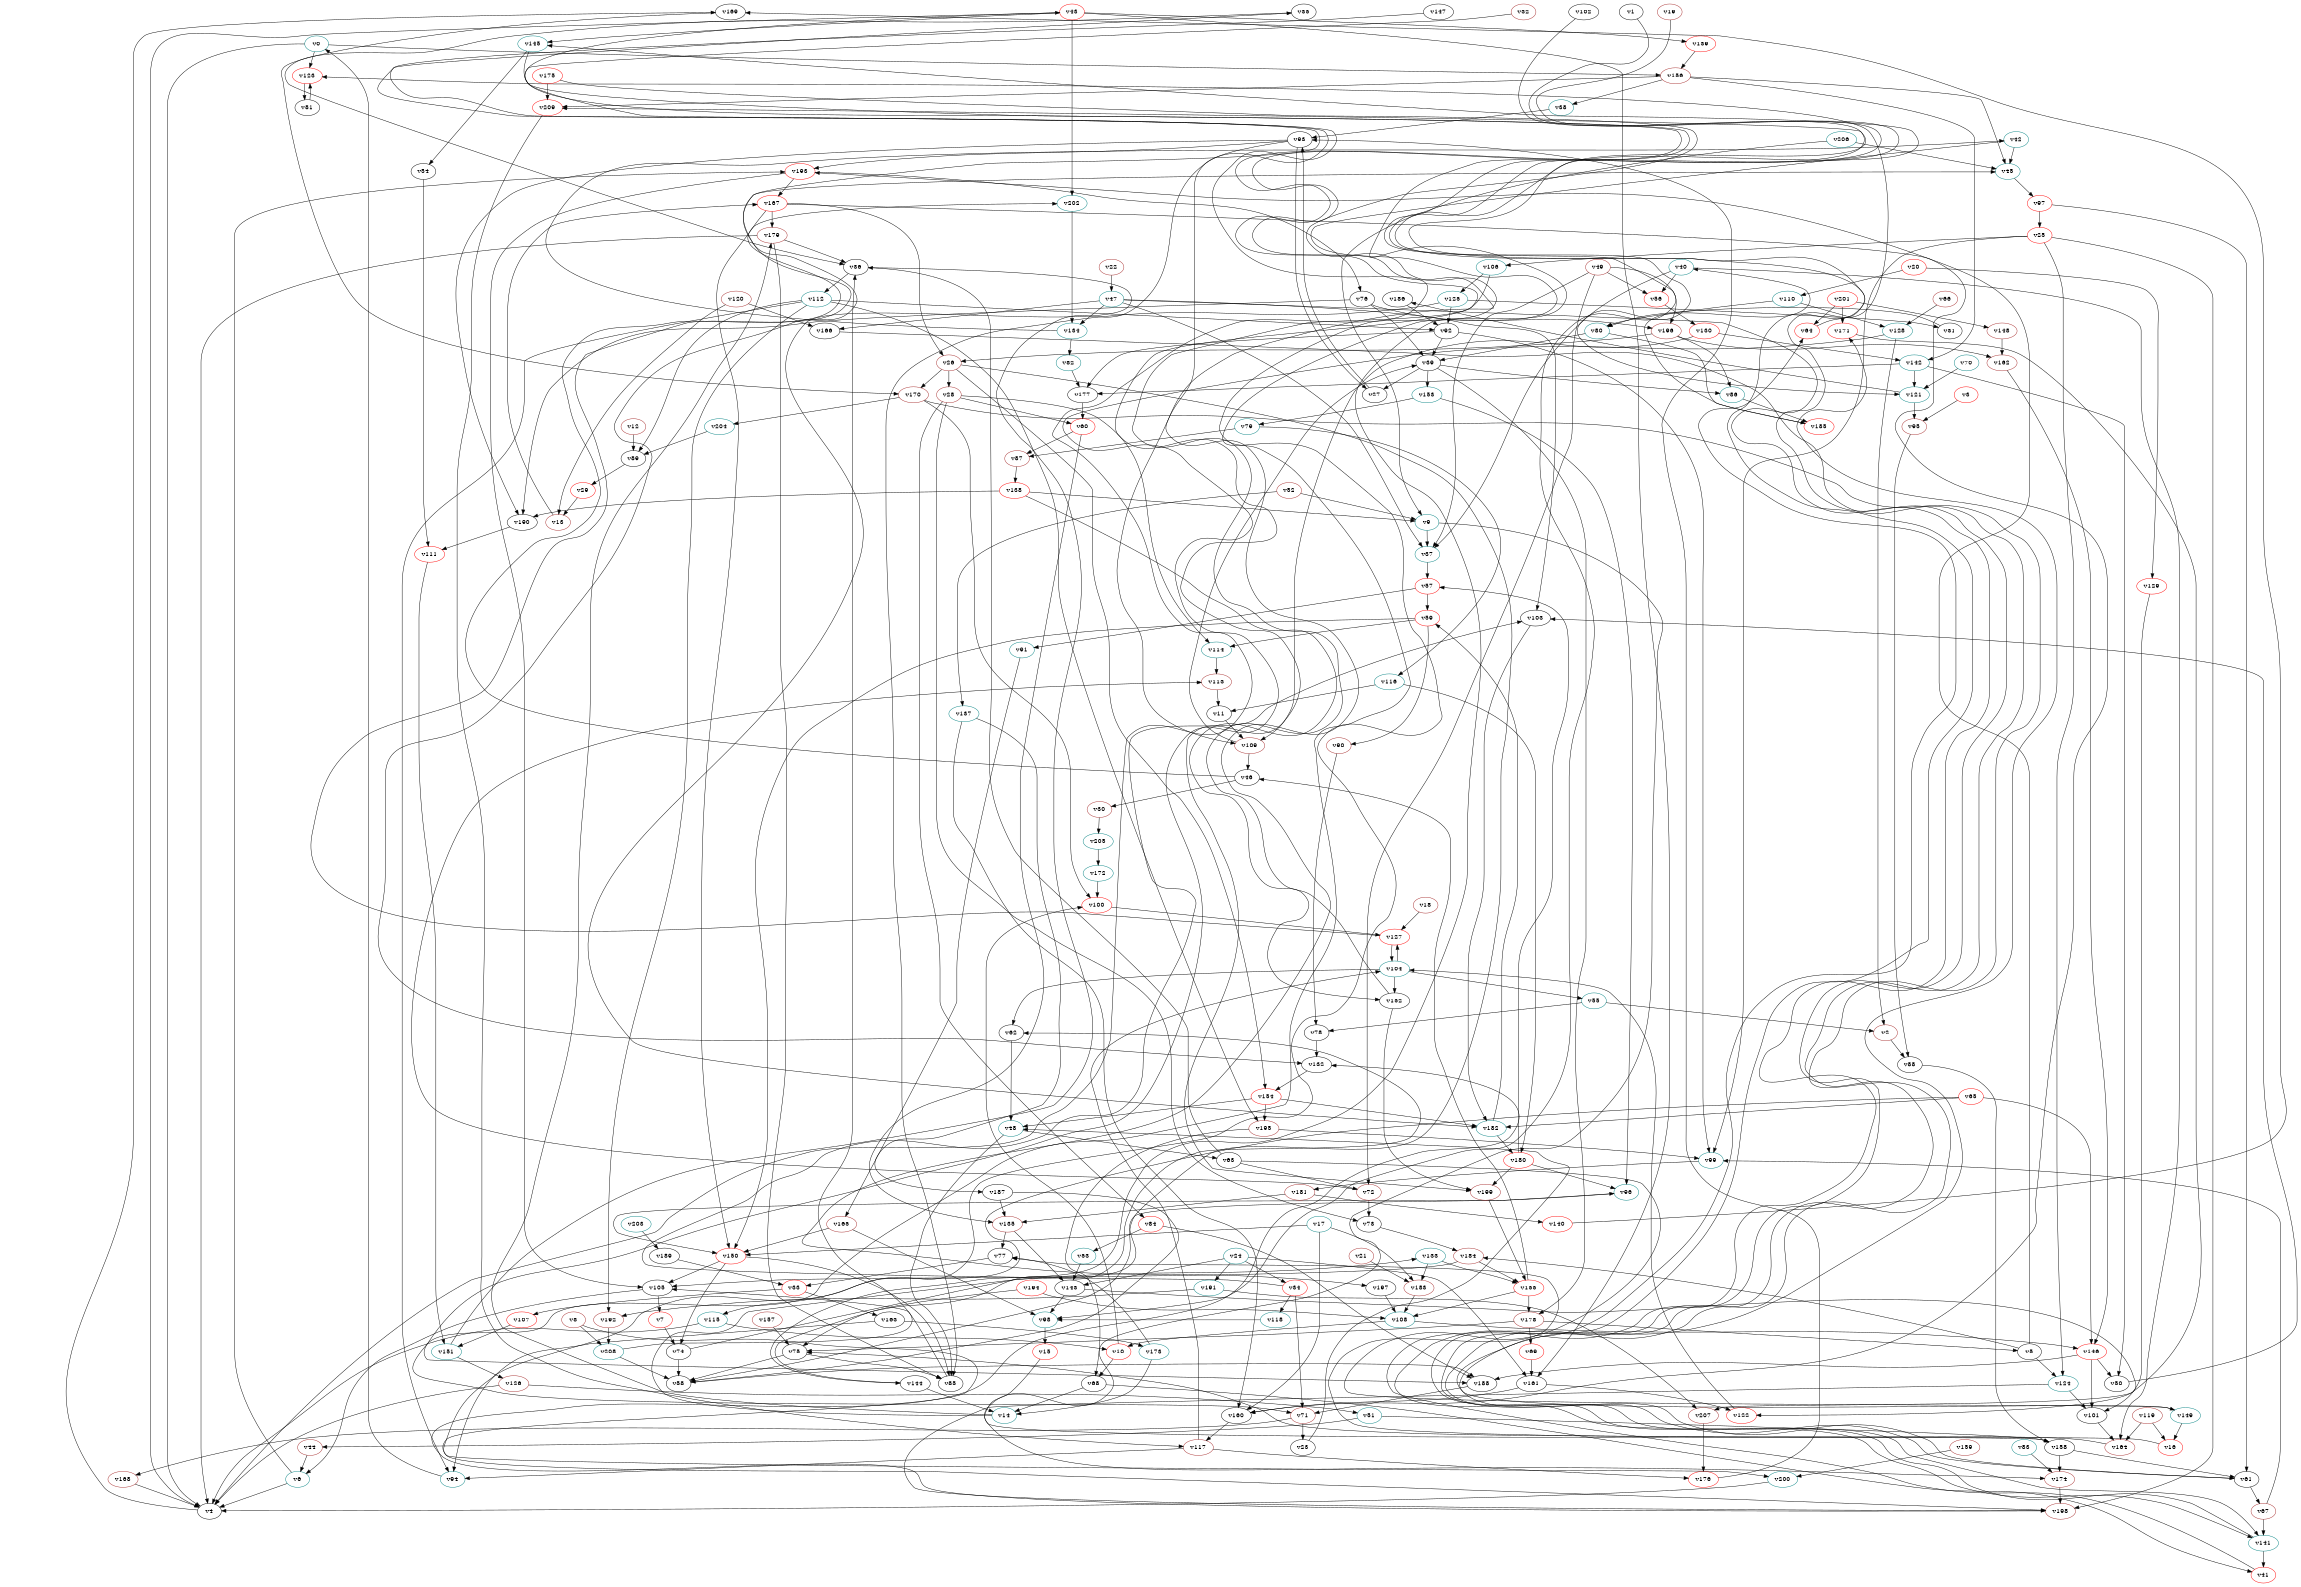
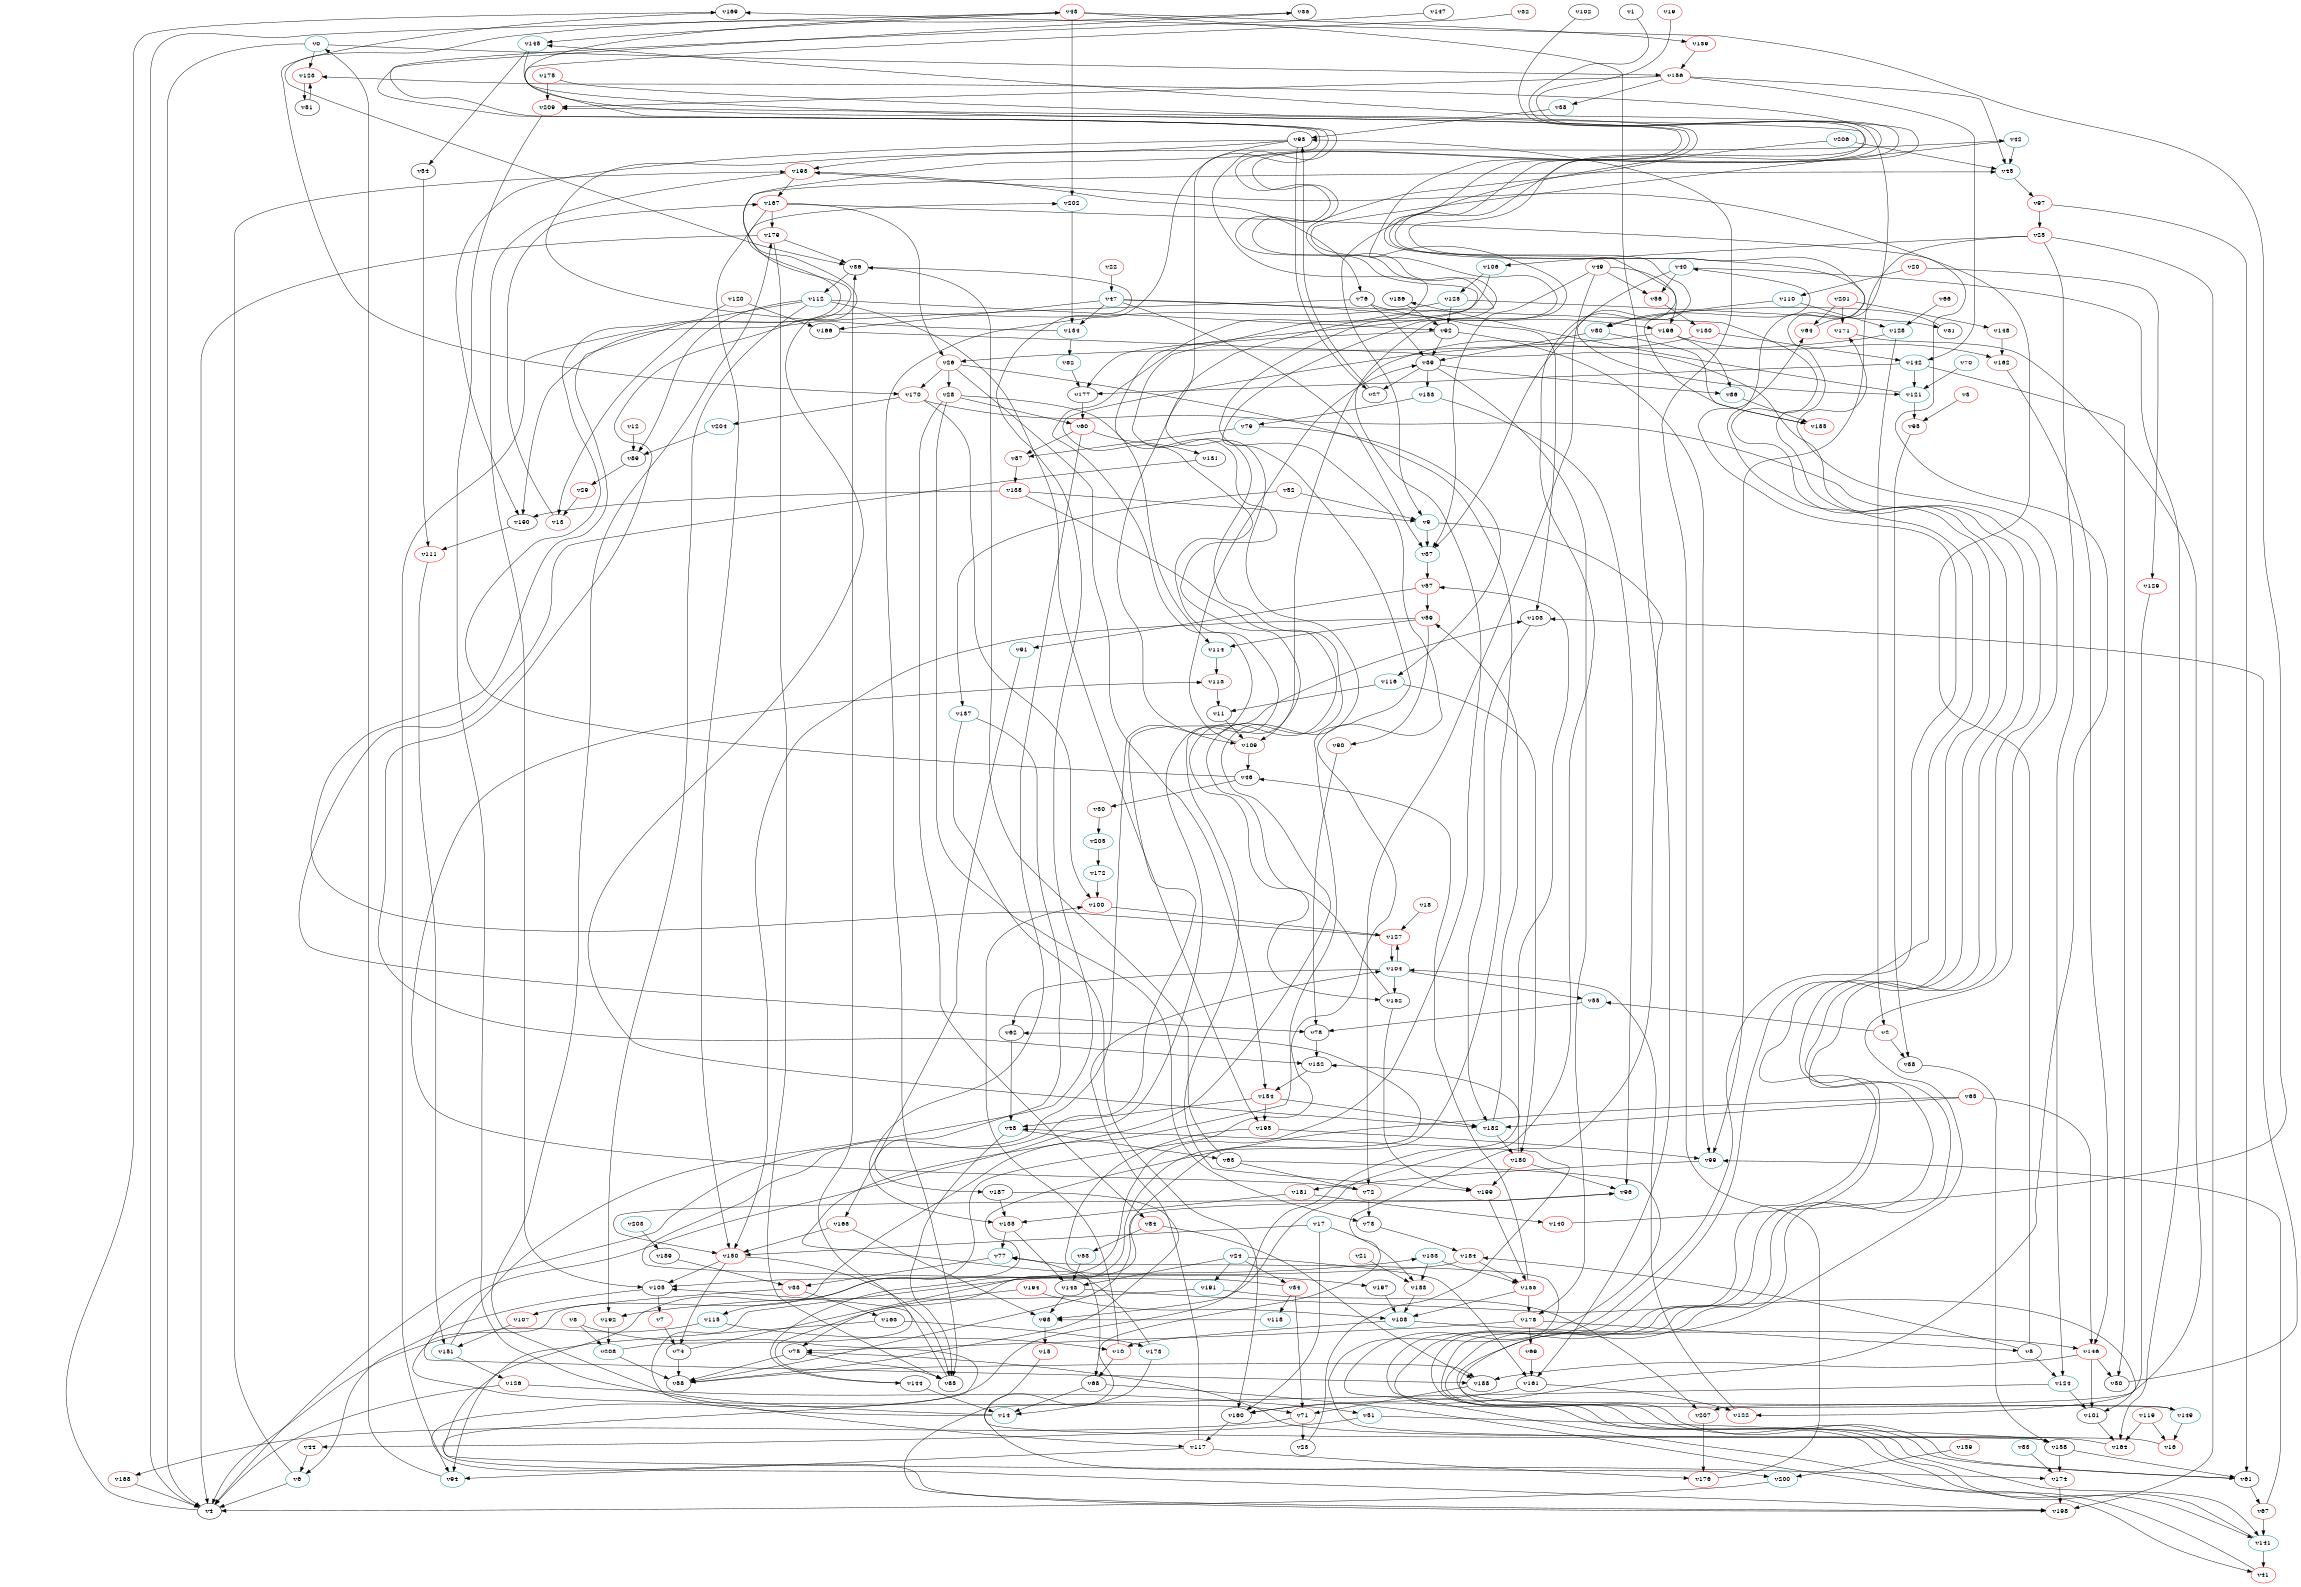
none -> (1211, 459)
(1738, 1017) -> (1736, 1016)
(1000, 1256) -> (1000, 1256)
(767, 1320) -> none
